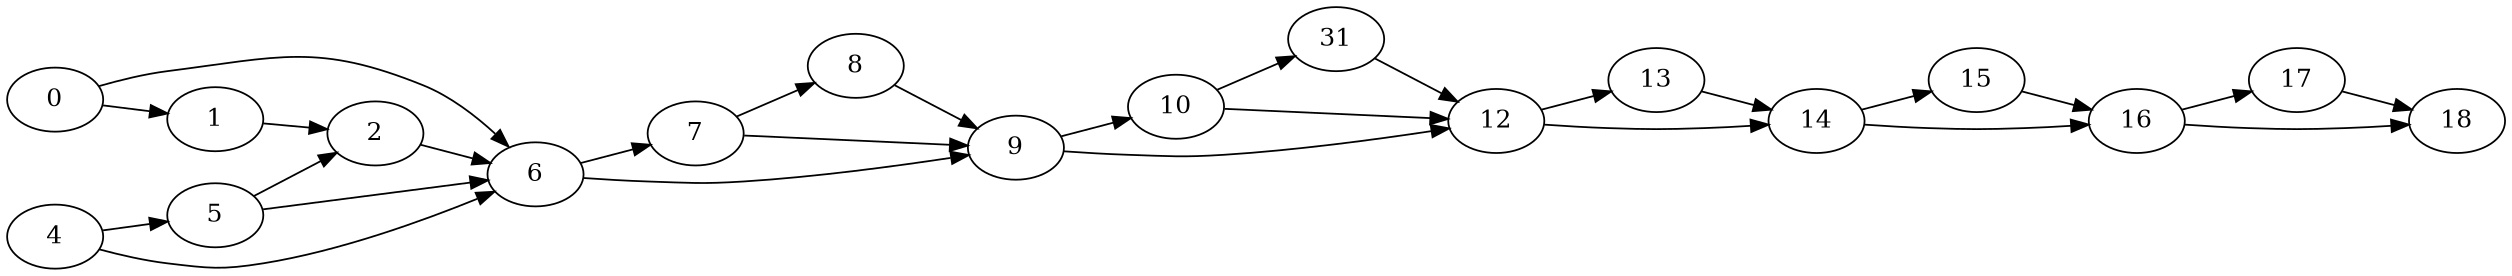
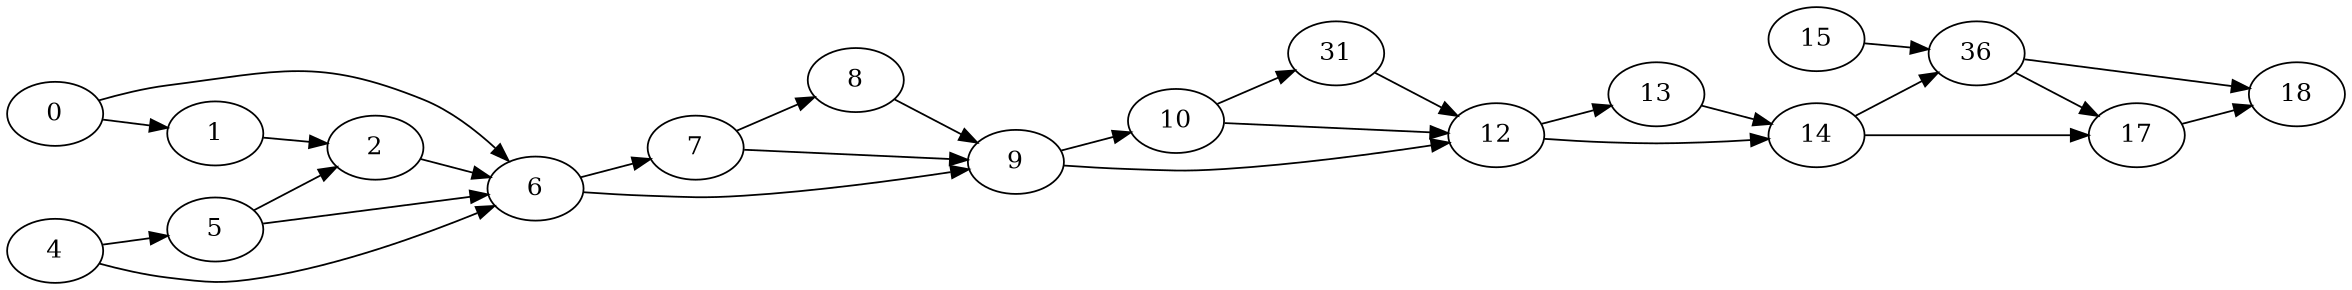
(1888, 103) -> (1968, 135)
(2137, 121) -> (1977, 53)
